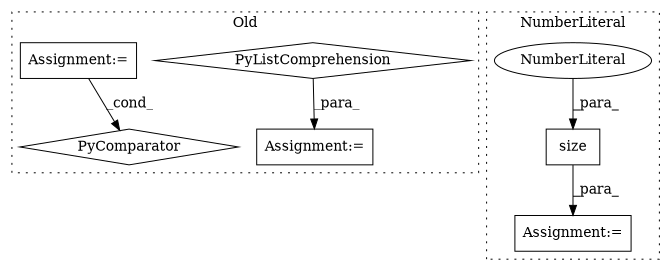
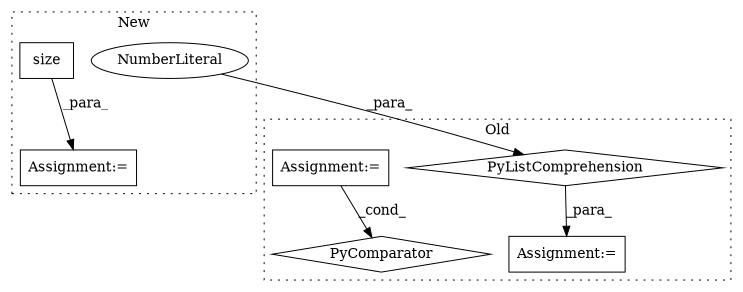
(573, 23) -> (134, 23)
(573, 99) -> (368, 111)
